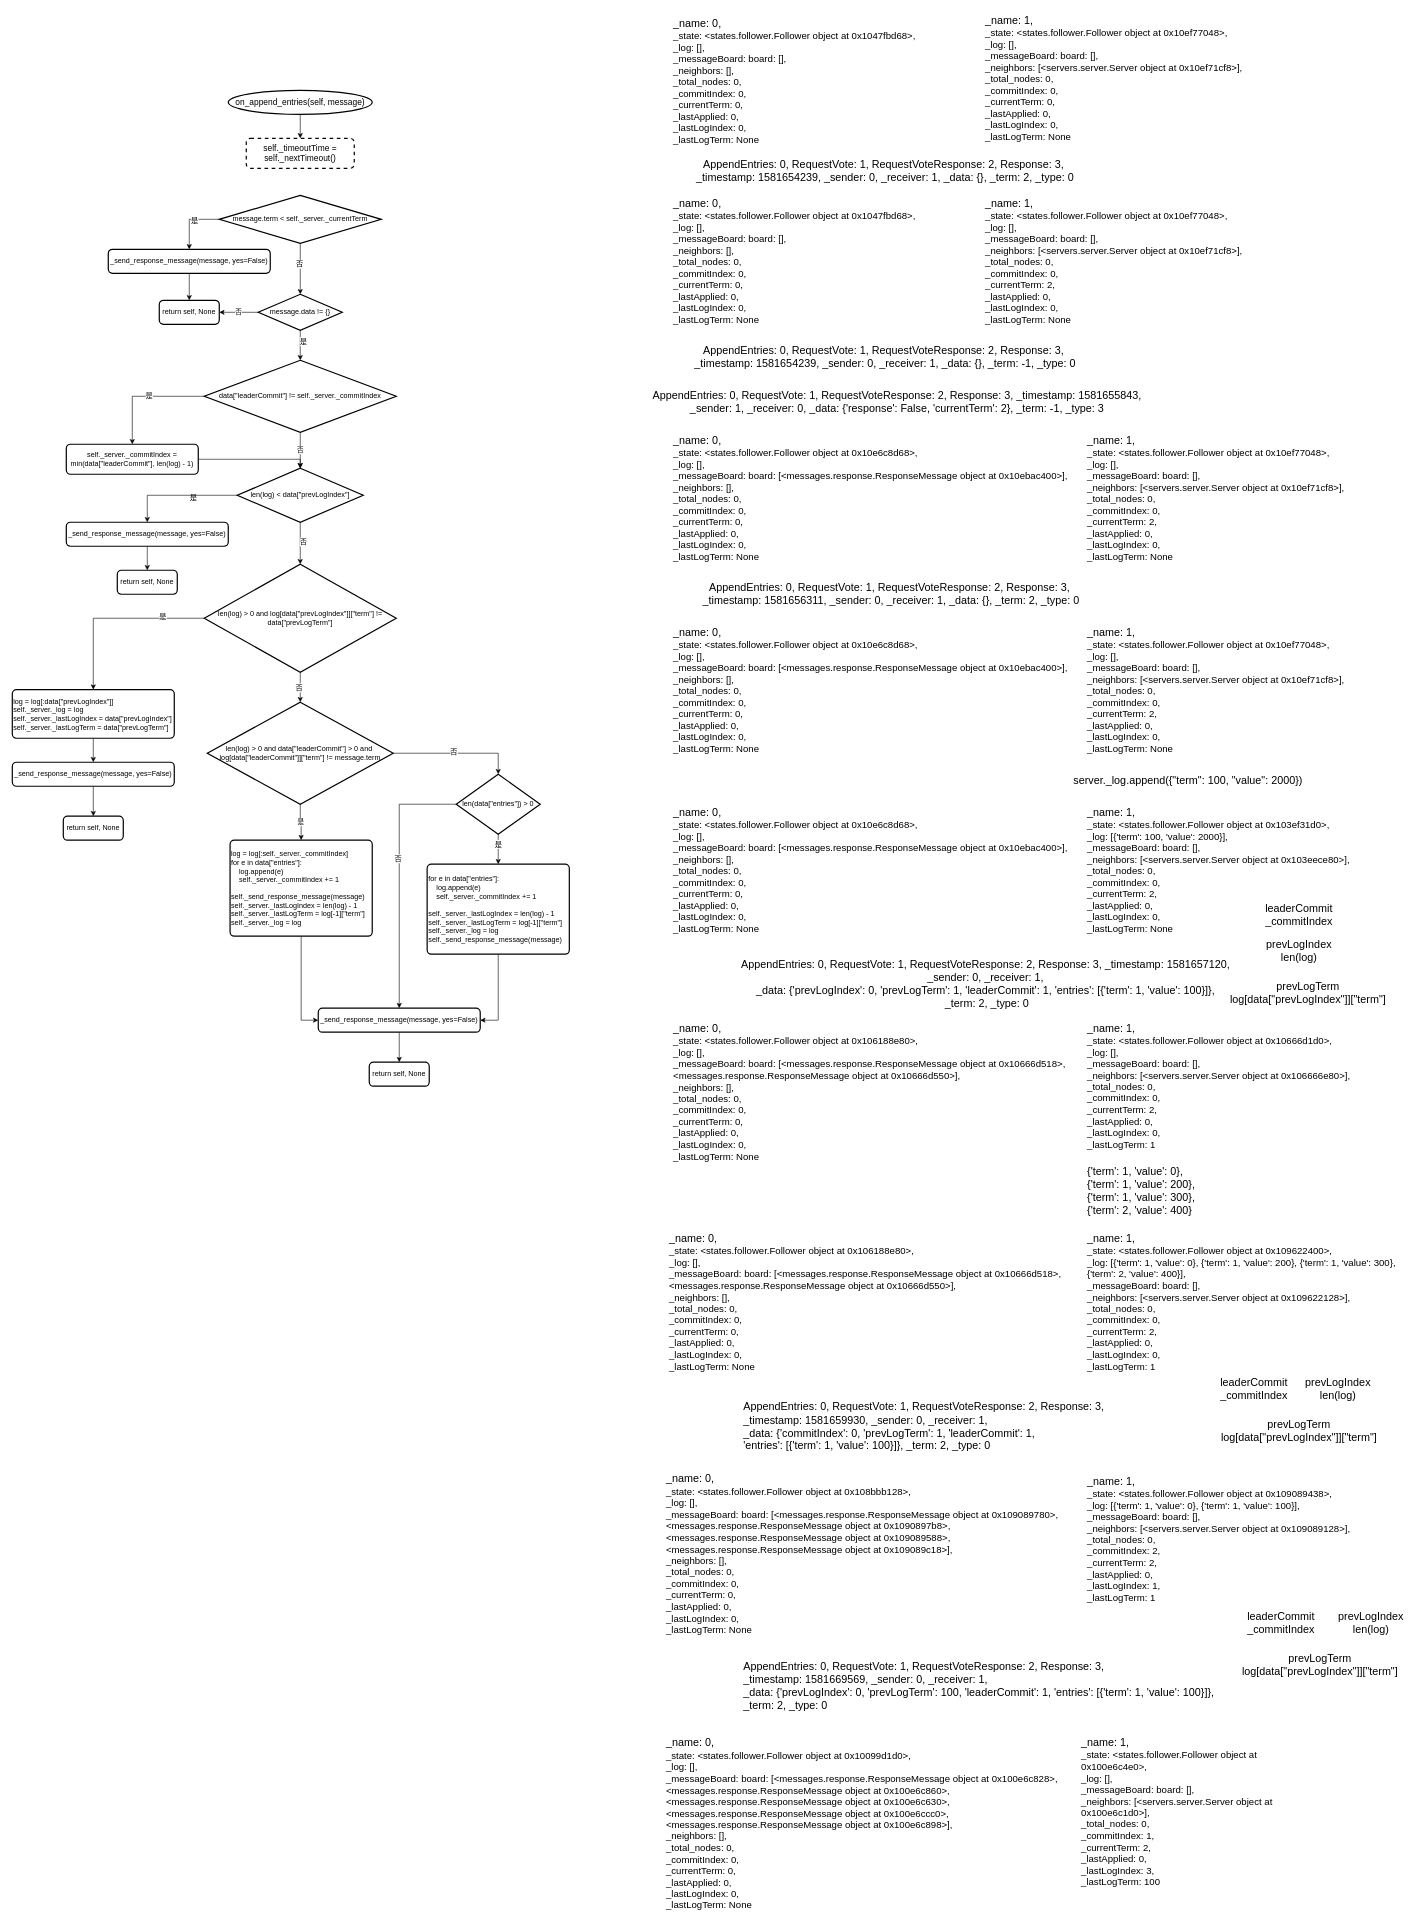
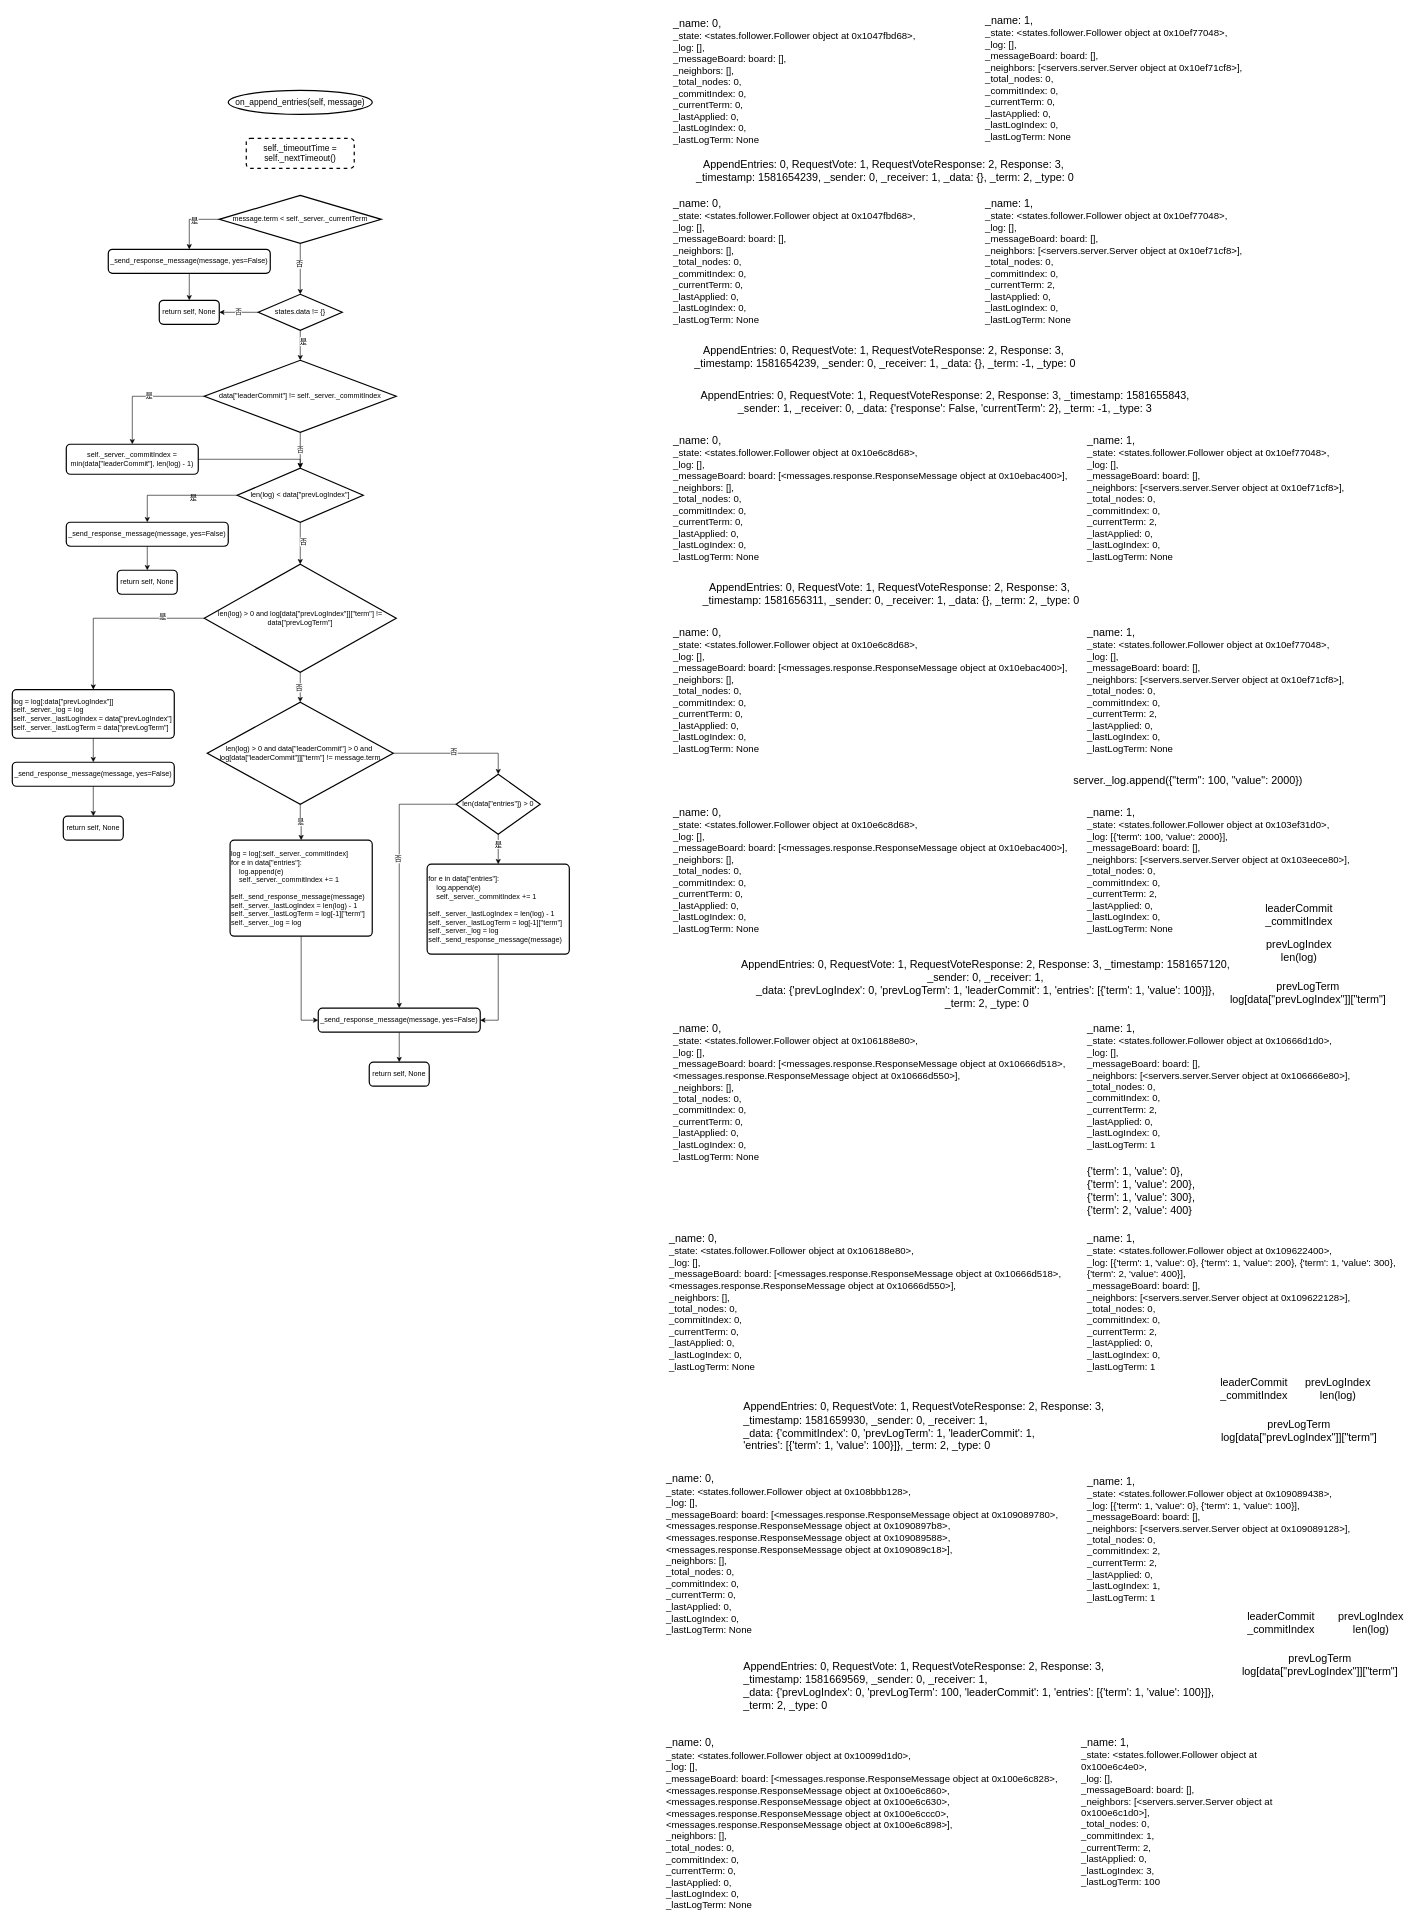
(300, 132) -> none
(300, 312) -> (300, 312)
(897, 402) -> (945, 402)
